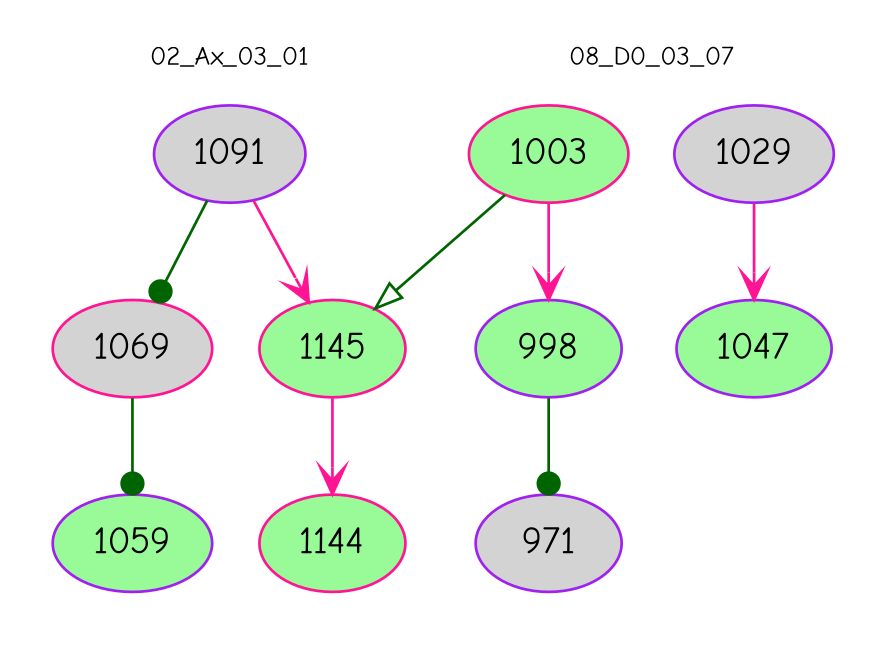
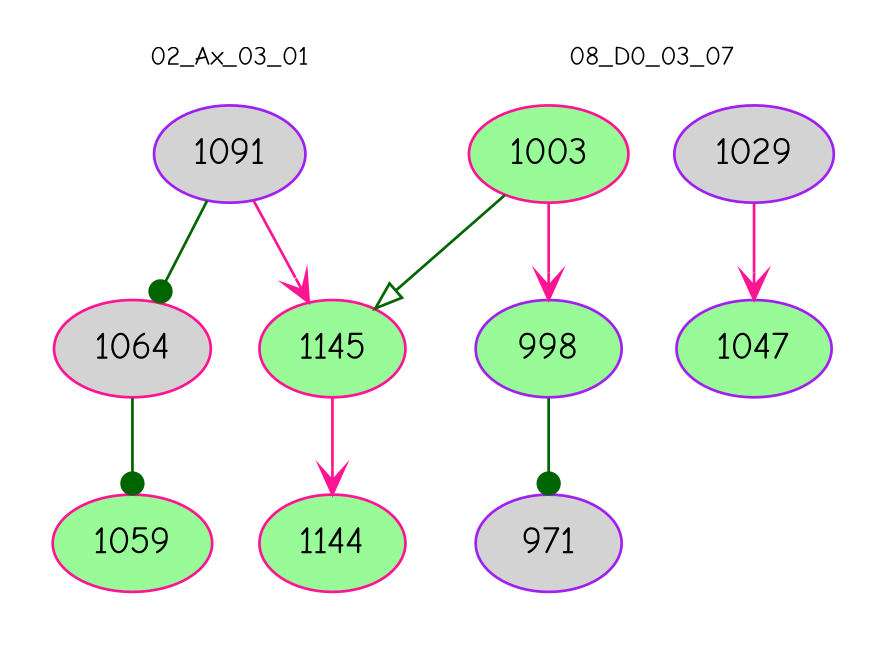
(132, 349) -> (132, 349)
(132, 543) -> (132, 543)
